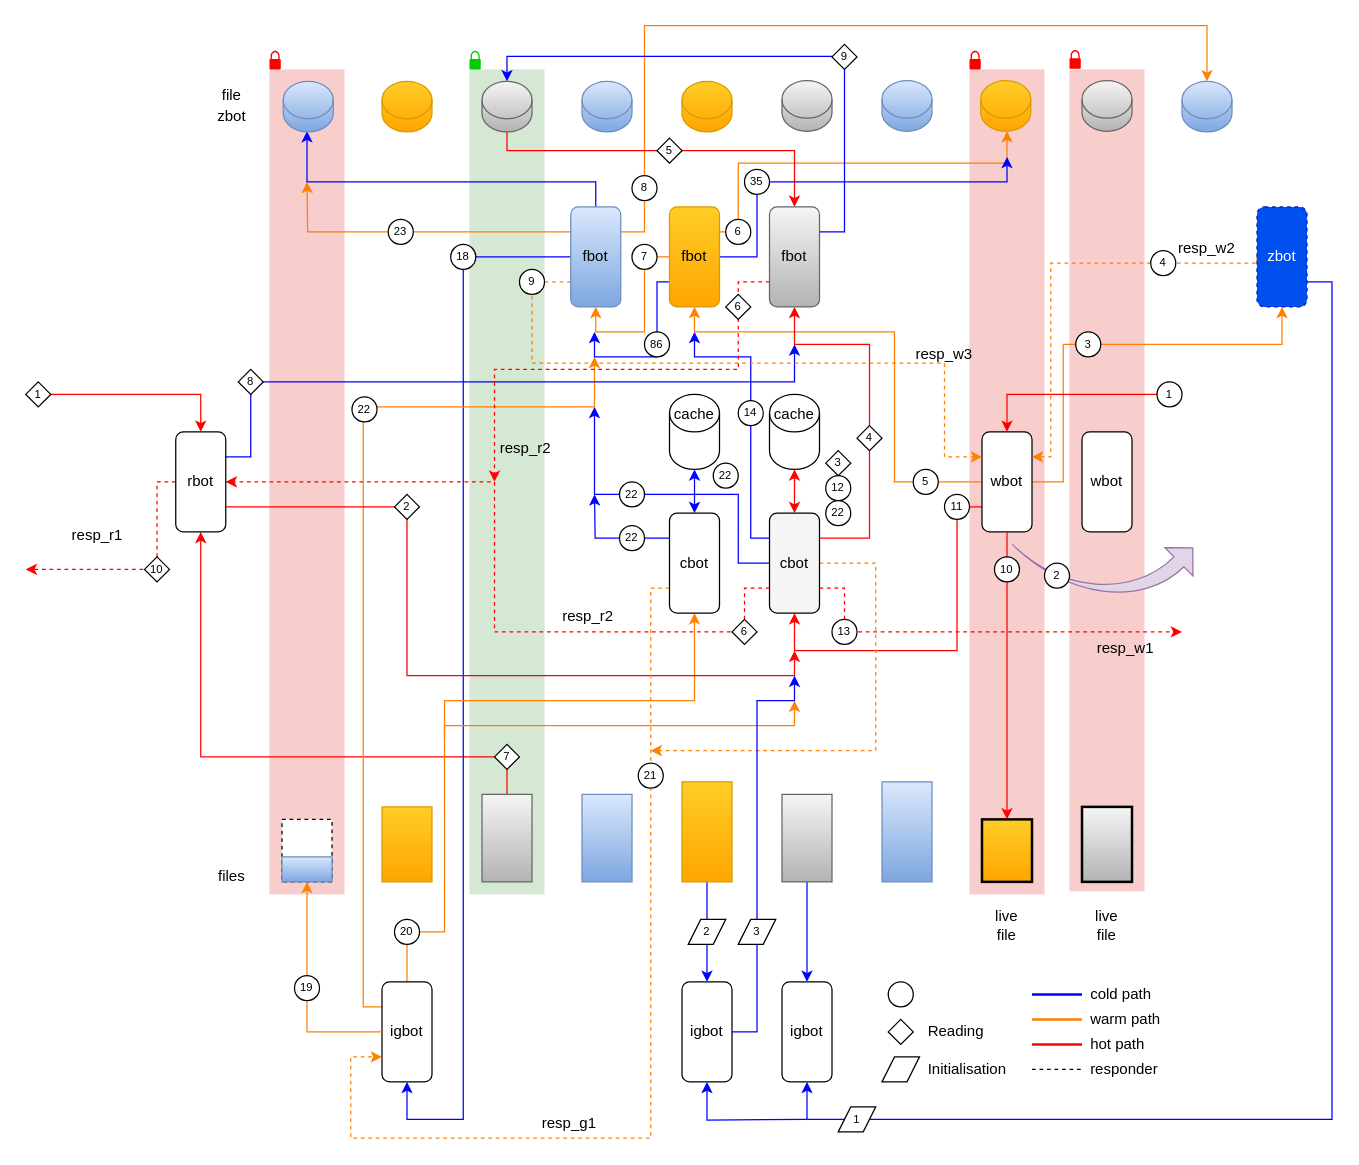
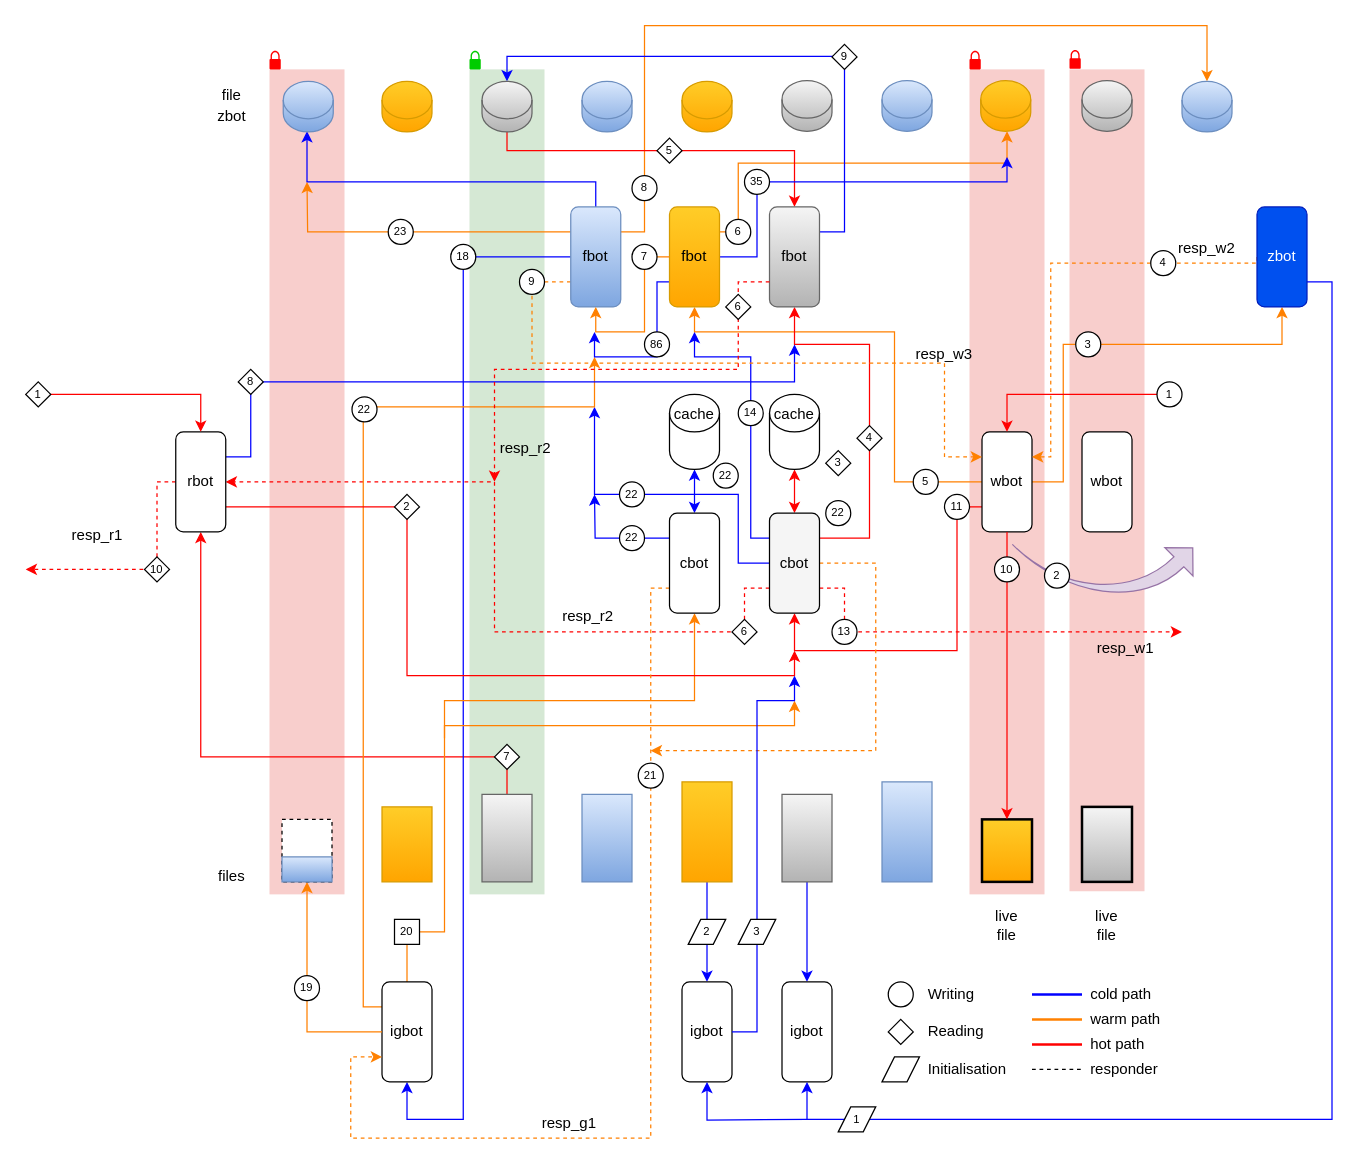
(1282, 257) -> (1282, 257)
(838, 488) -> none
(407, 932) -> (407, 932)
none -> (951, 994)
